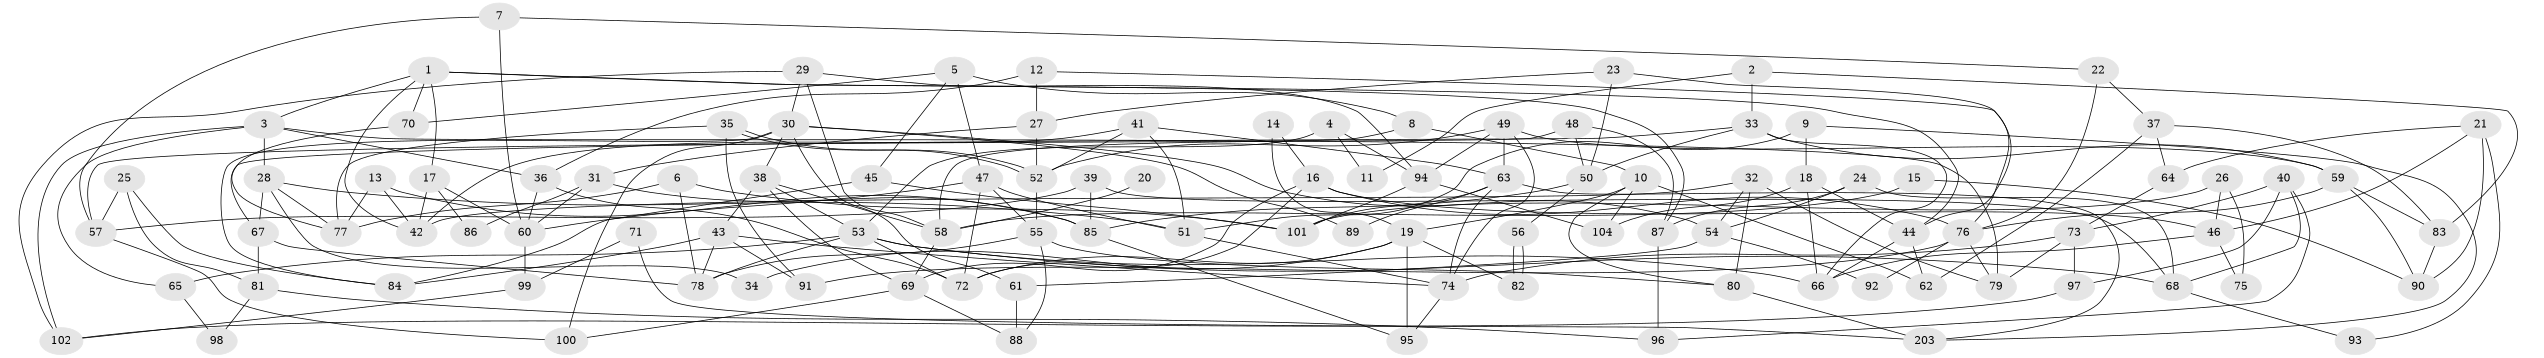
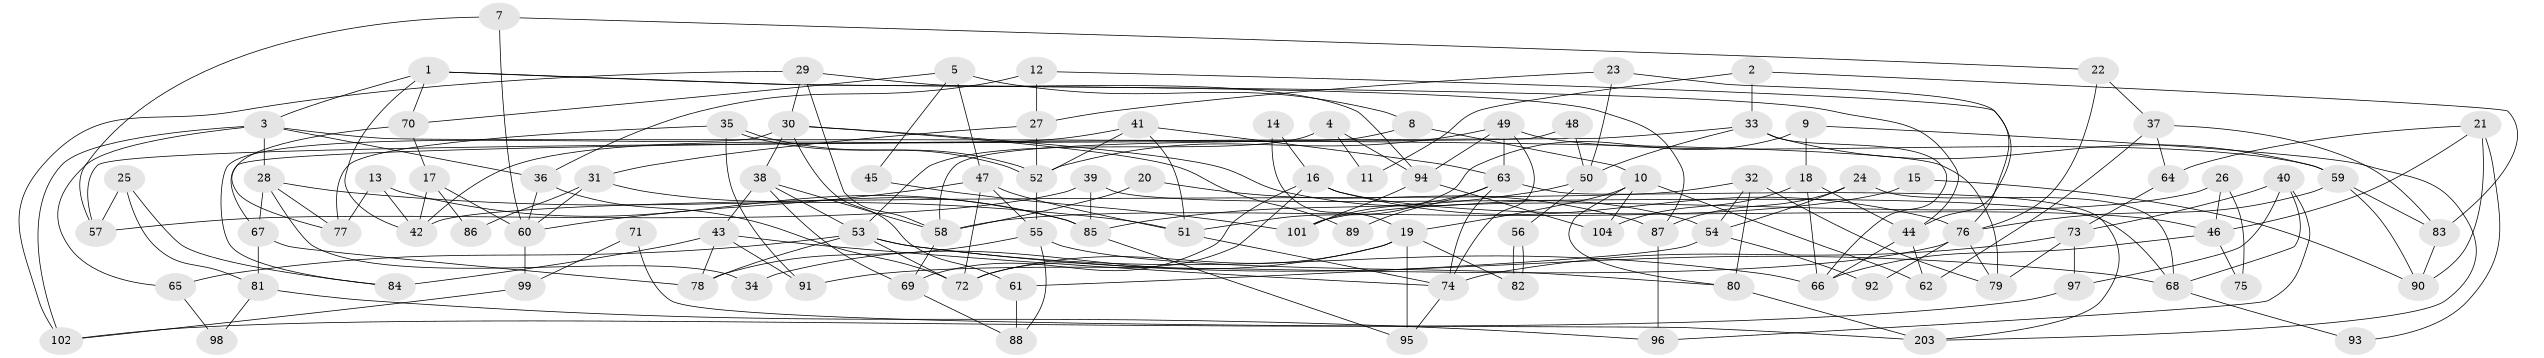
(436, 127) -> (419, 152)
(1661, 157) -> (1405, 197)
(678, 179) -> none
(586, 229) -> none
(566, 341) -> none
